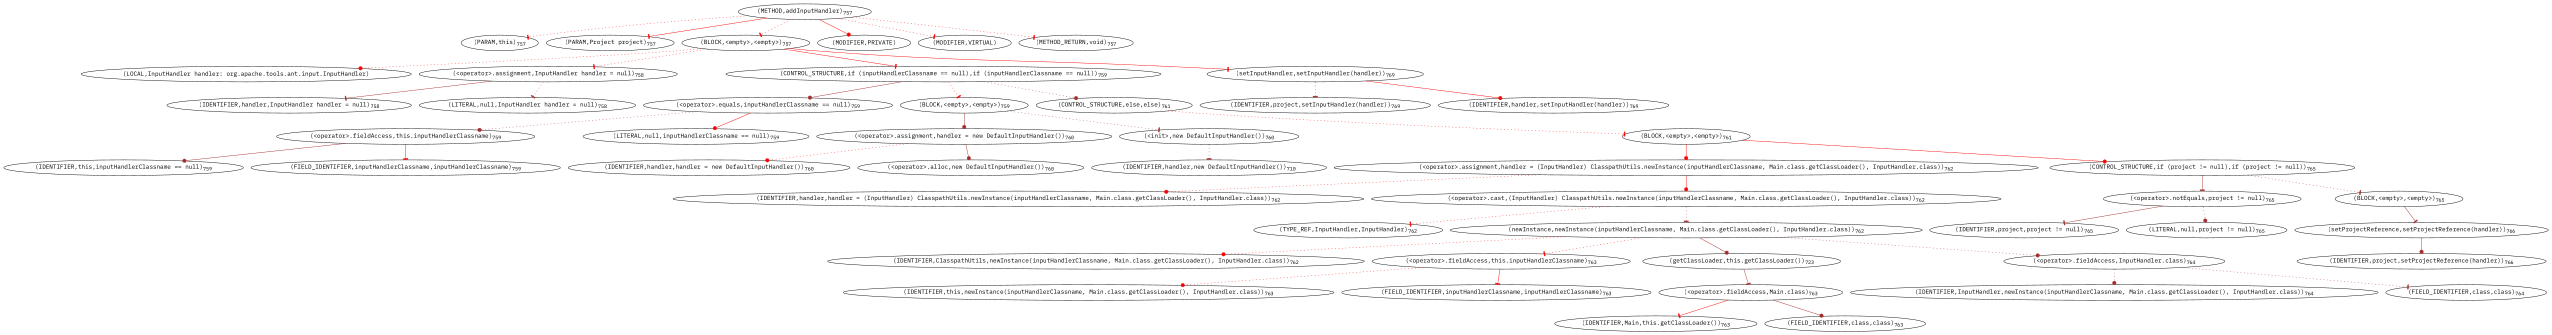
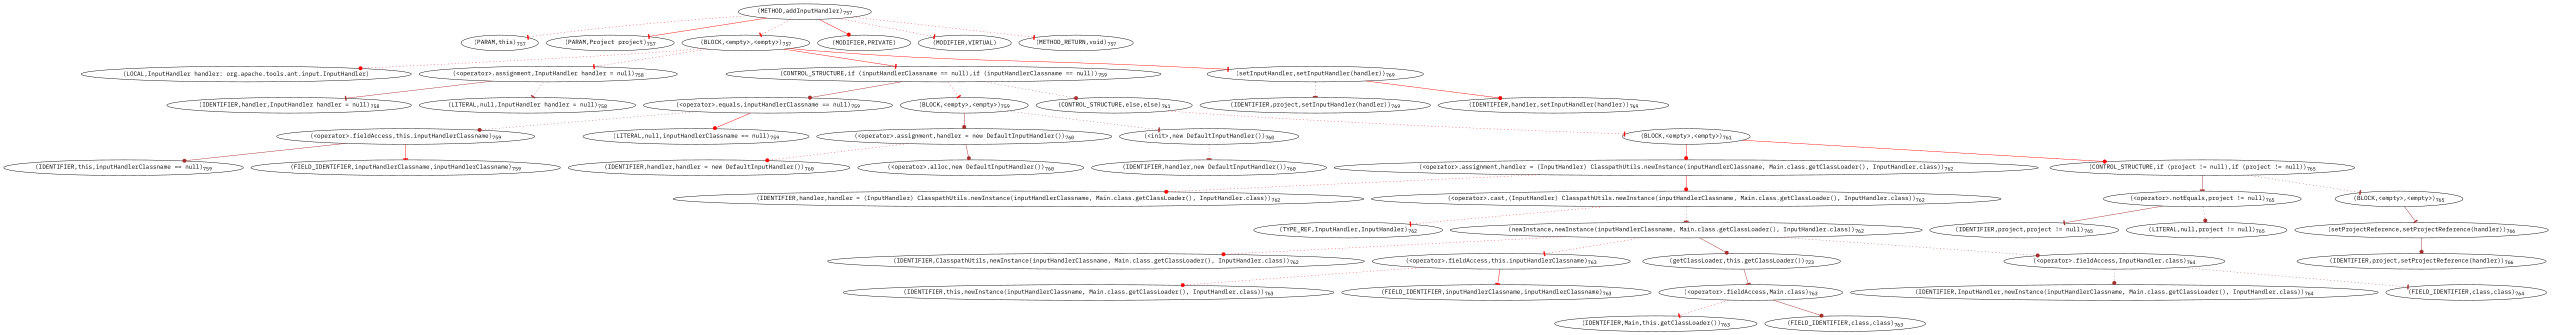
(1291, 167) -> (1291, 167)
(1704, 308) -> (1704, 308)
